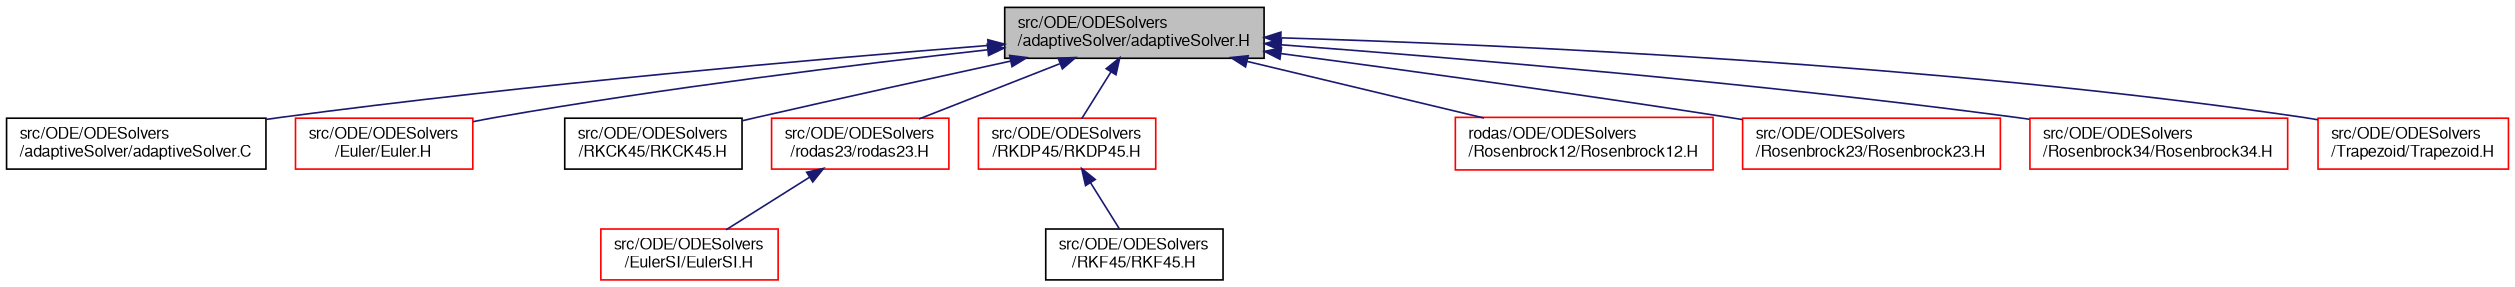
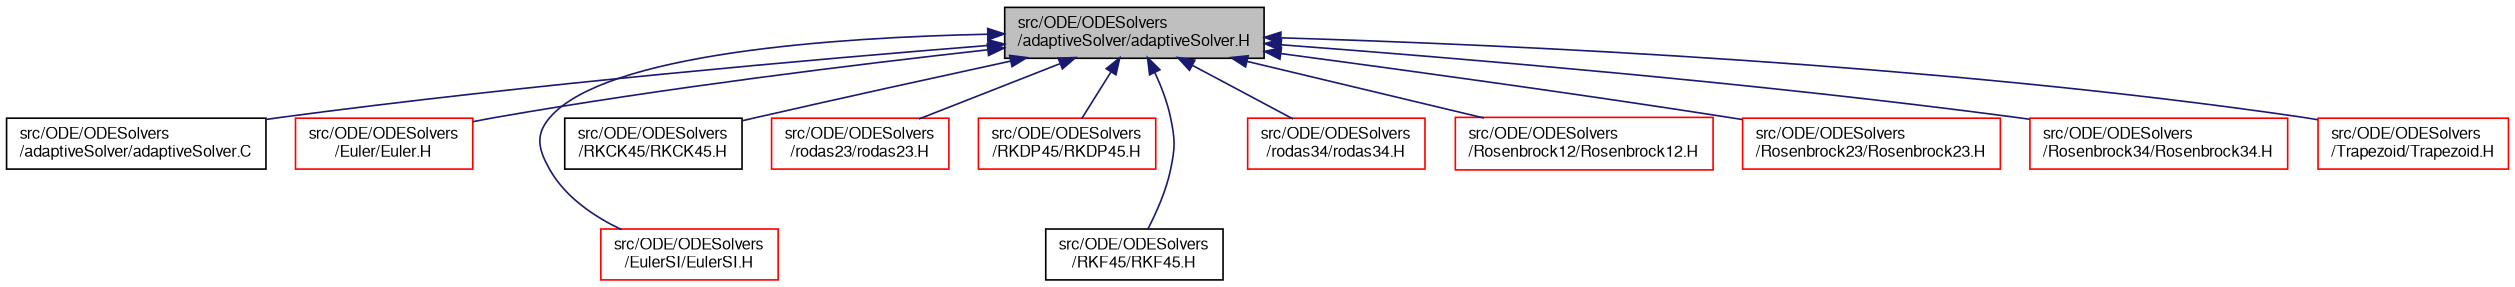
none -> (1336, 144)
(1584, 144) -> (1584, 144)
(768, 204) -> (687, 61)
(1105, 206) -> (1174, 152)
